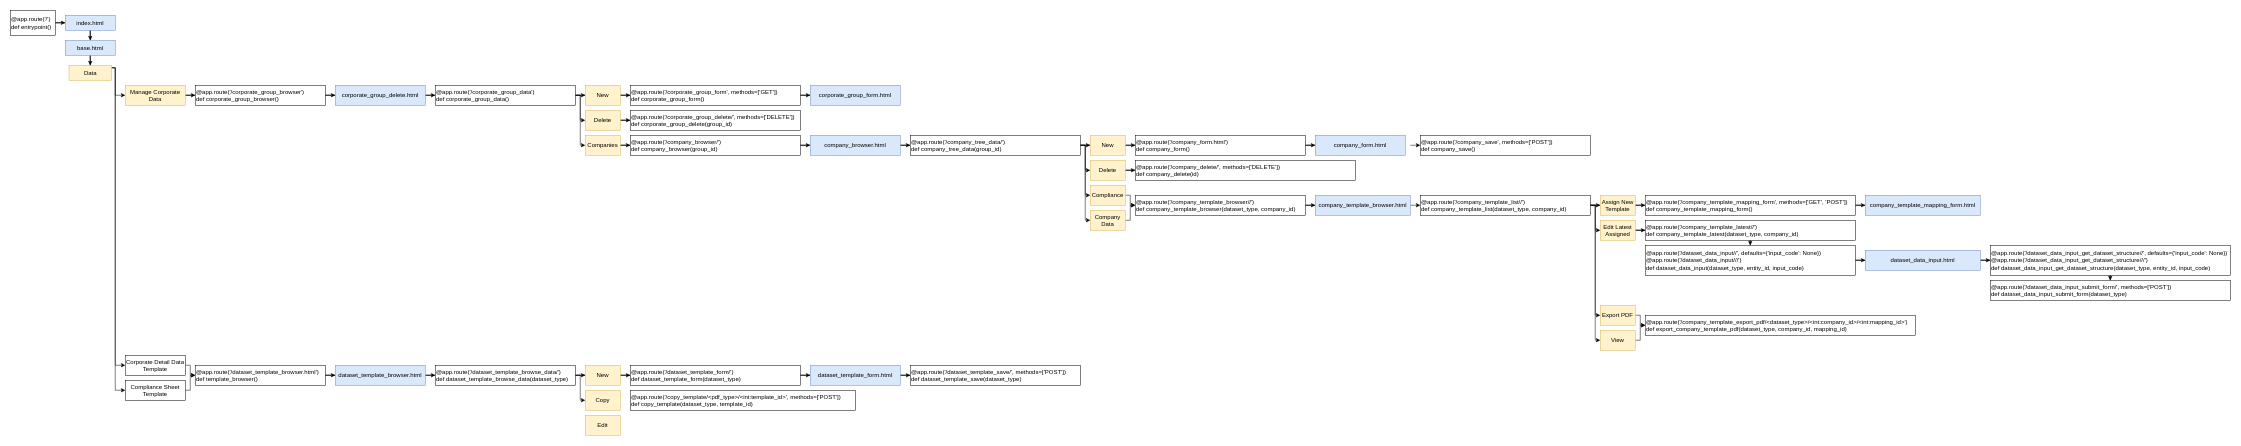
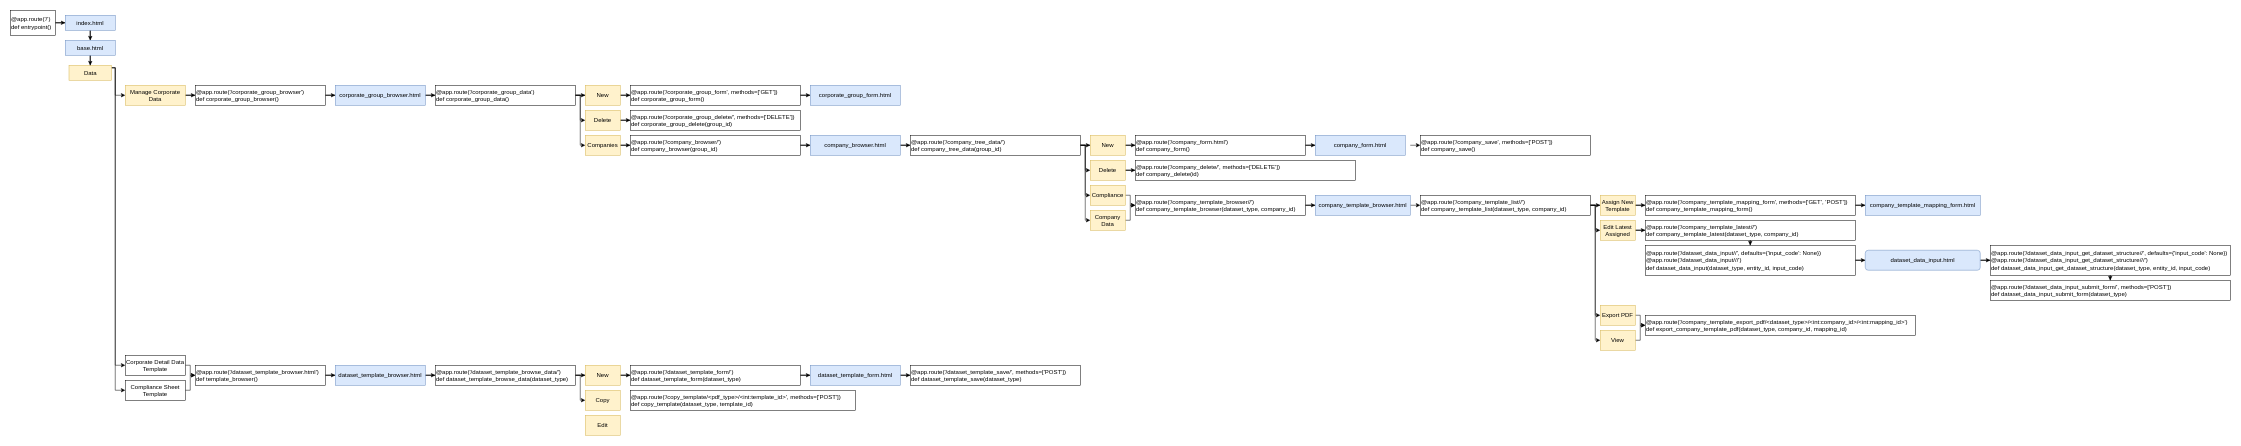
(380, 95) -> (380, 95)
(1923, 260) -> (1923, 260)
